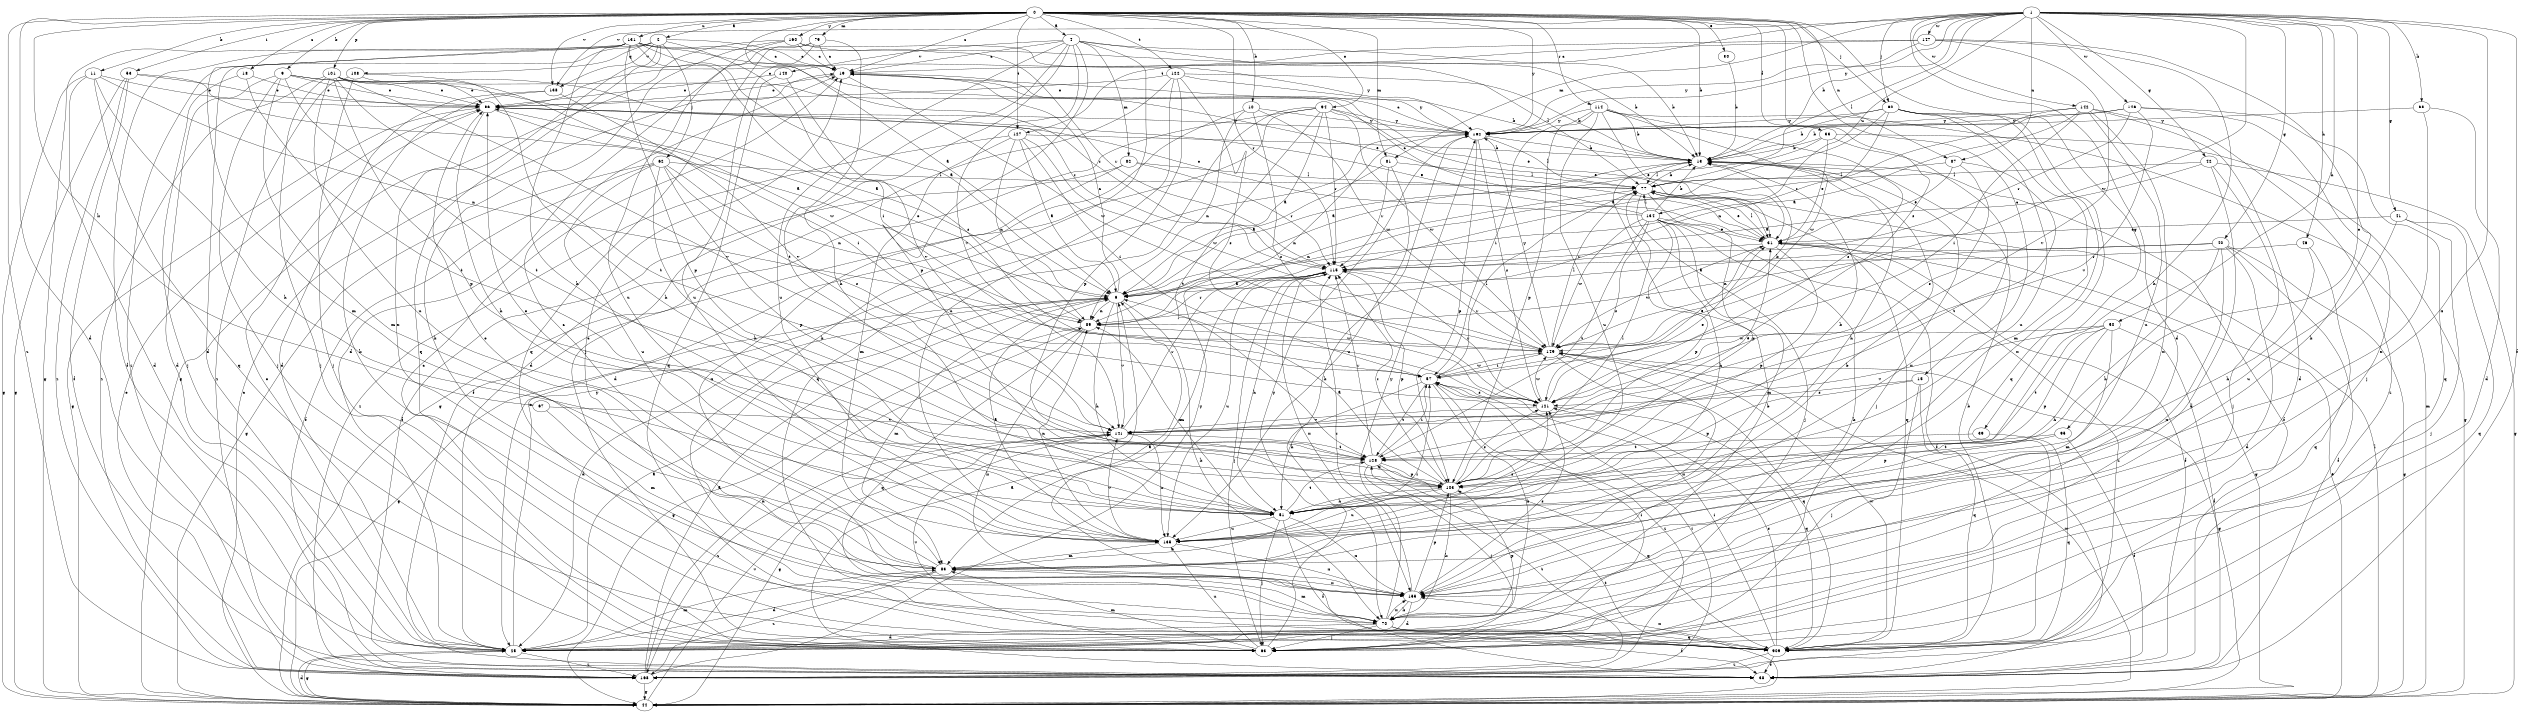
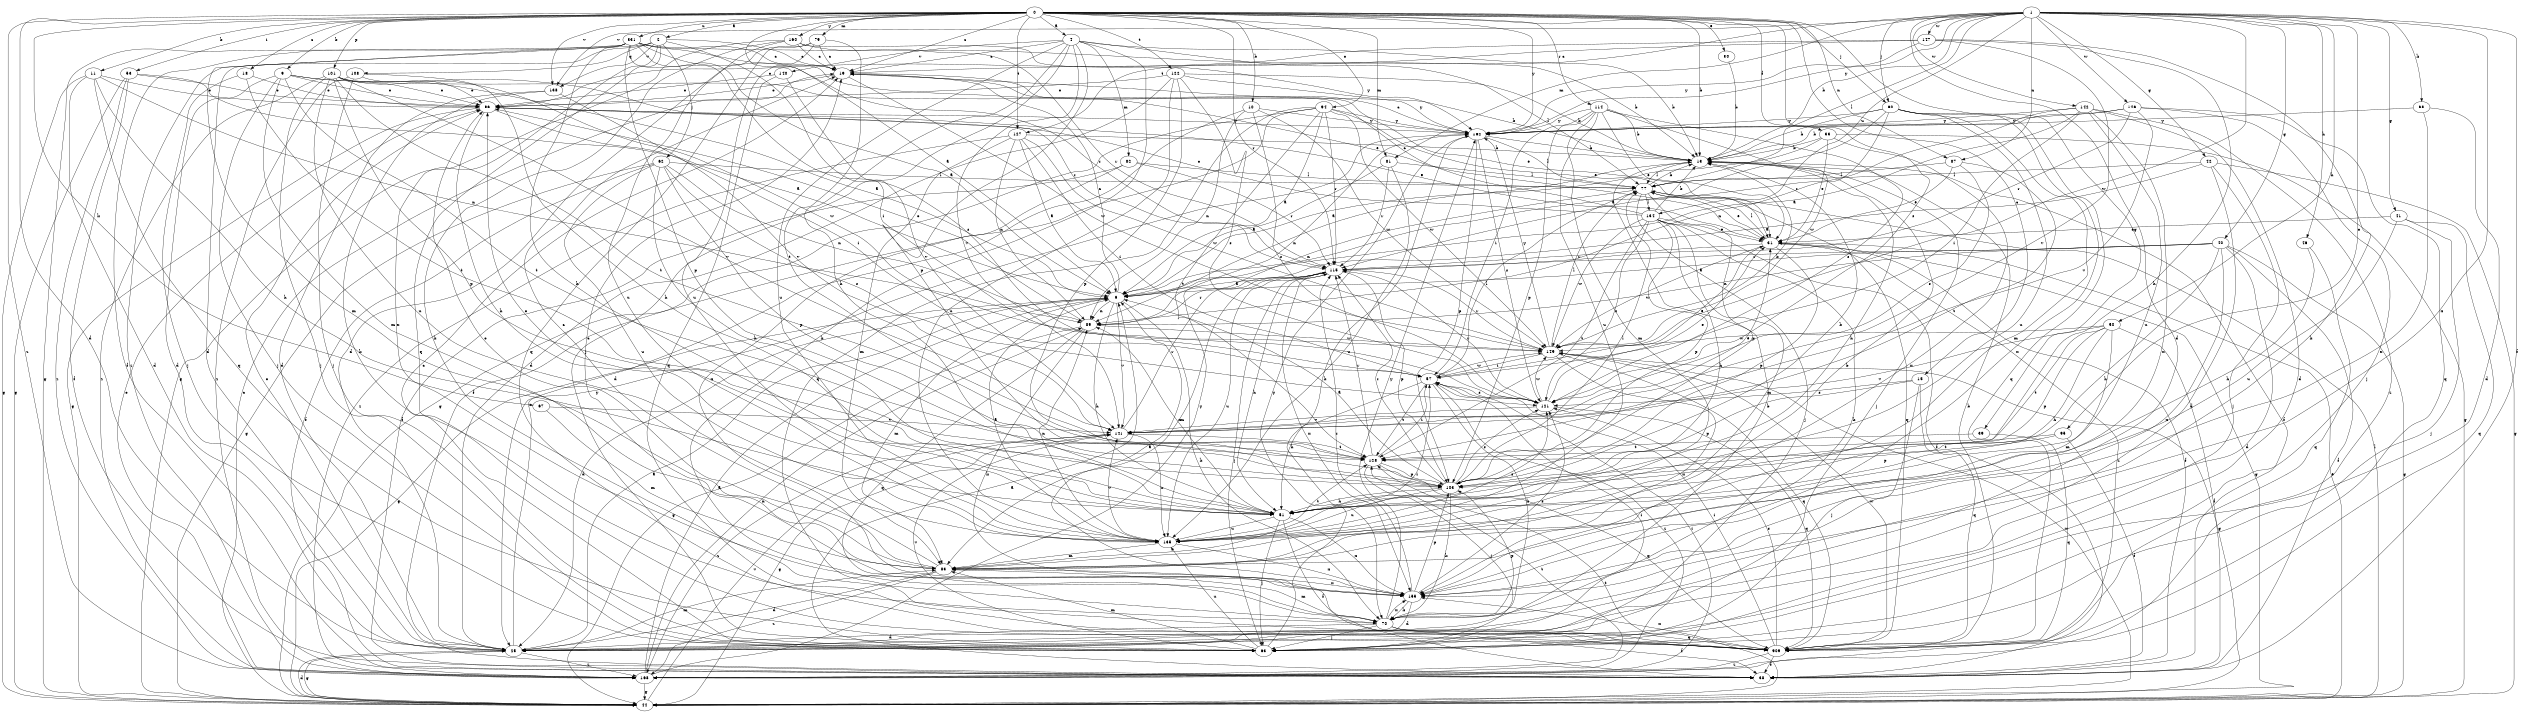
(632, 40) -> (632, 40)
(1645, 204) -> (1647, 201)
(1822, 260) -> (1801, 253)
(1322, 475) -> (1274, 527)
(2426, 660) -> (1554, 497)
